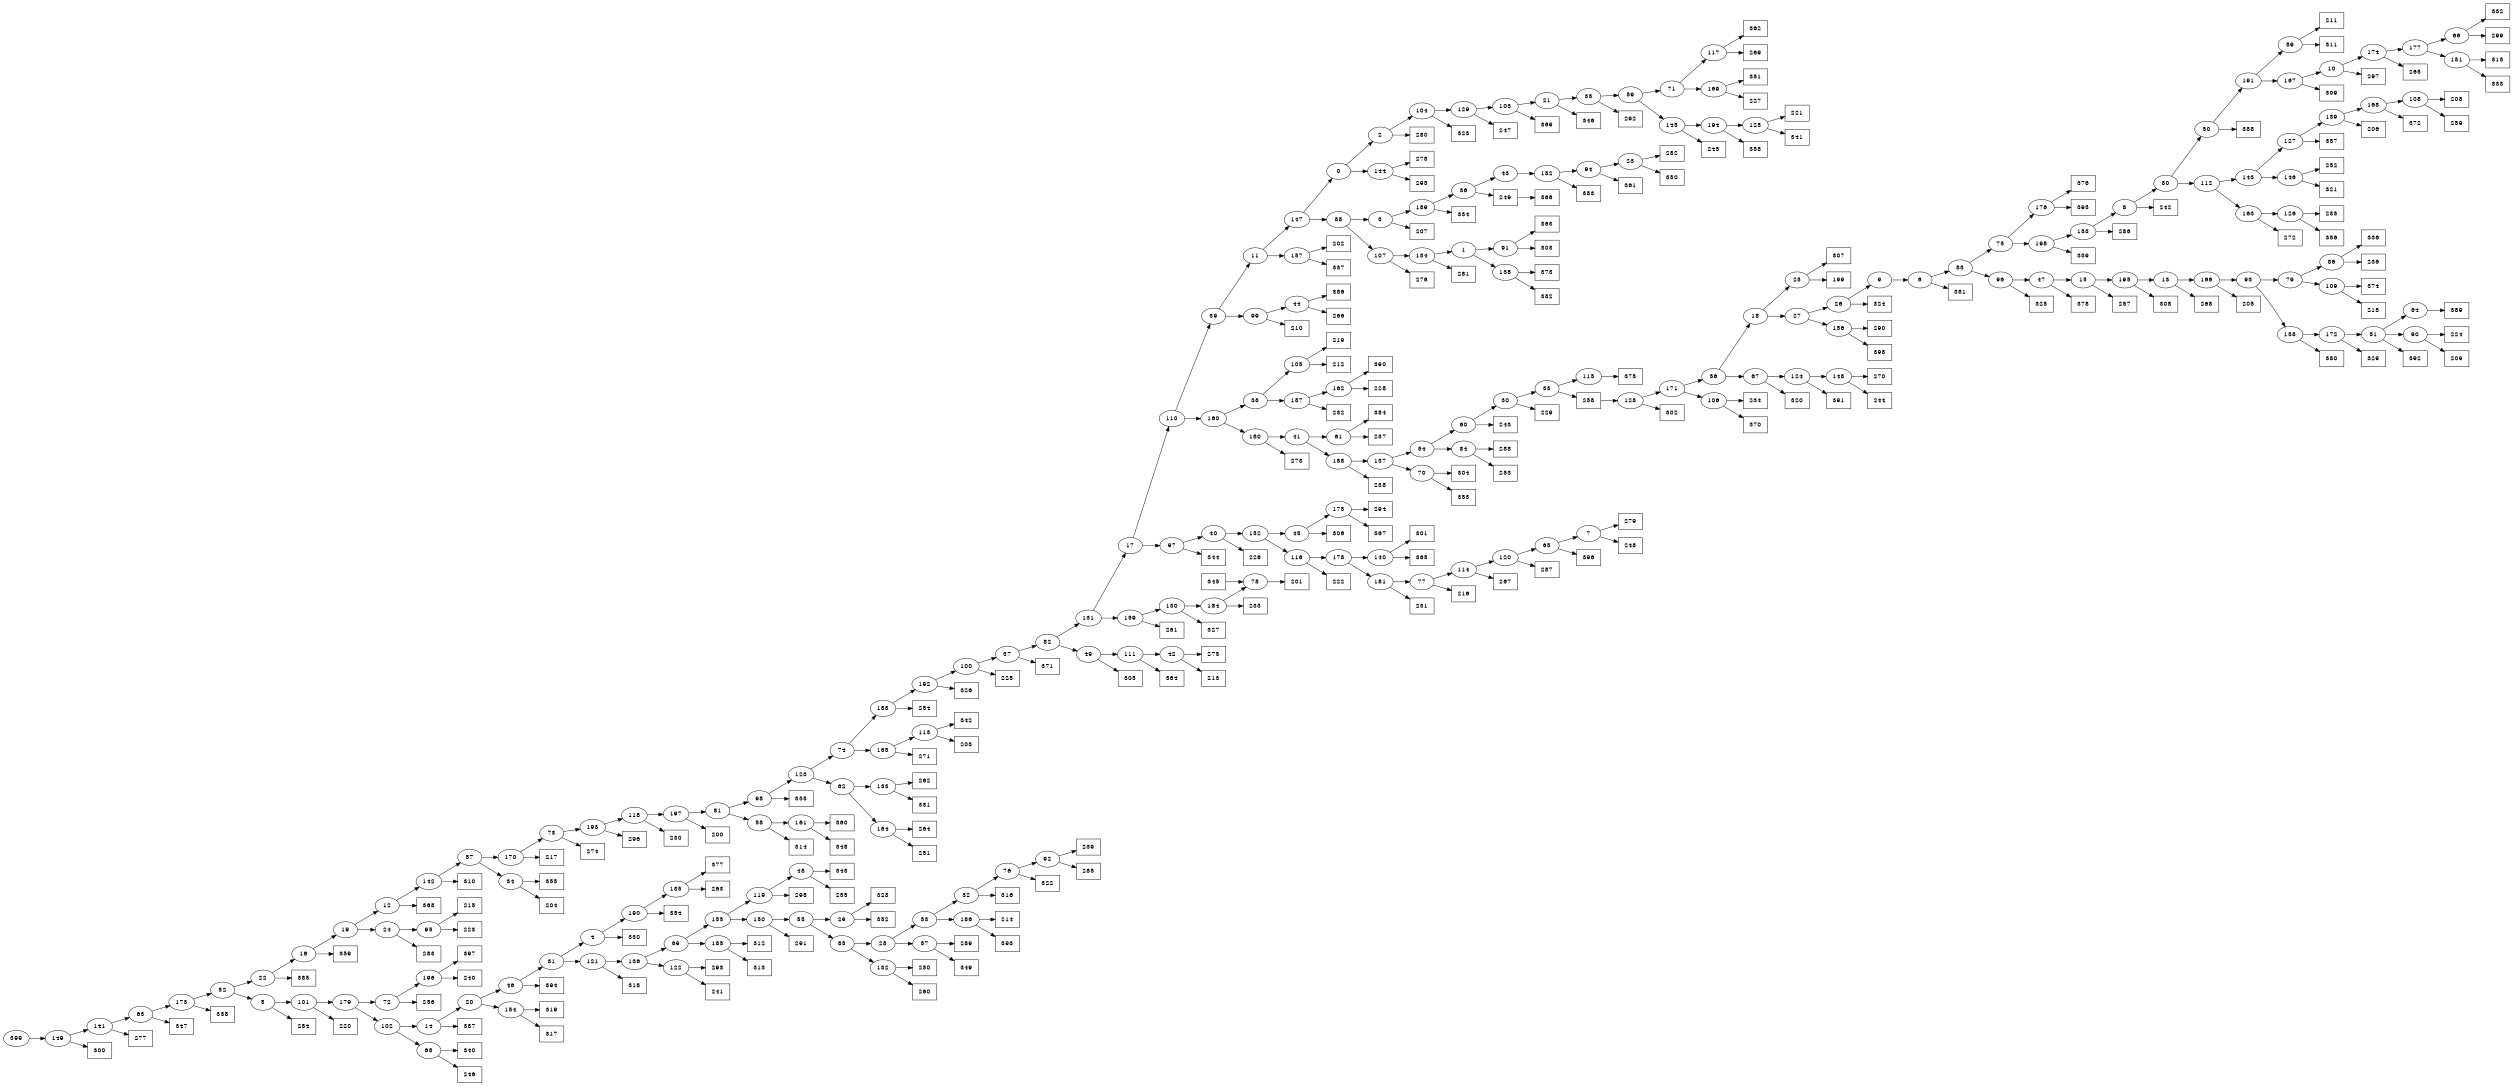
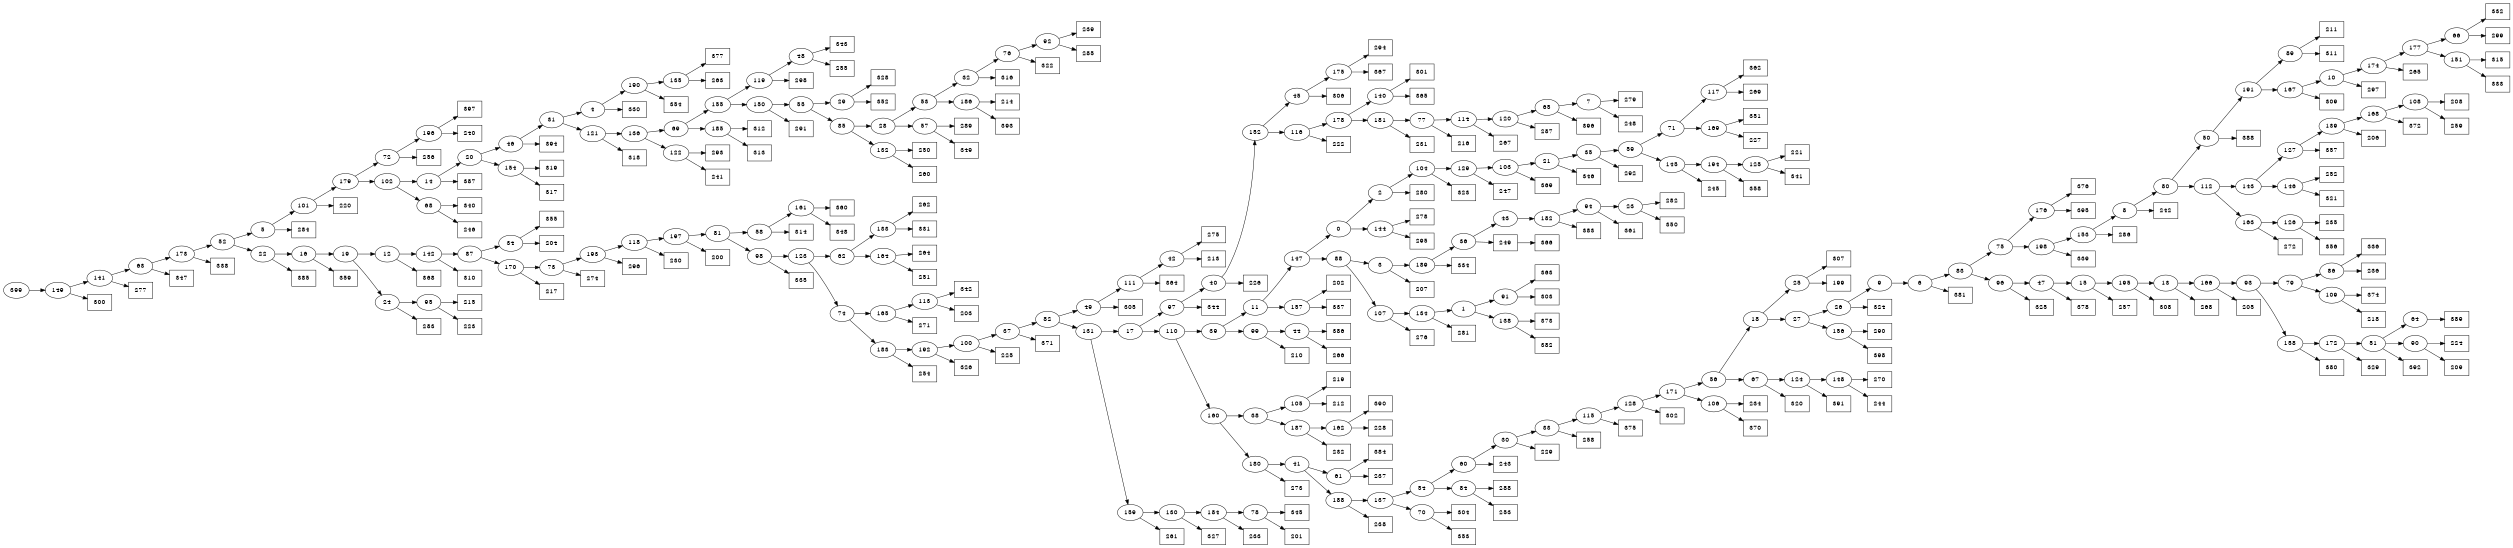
(1607, 401) -> (1607, 411)
(1232, 582) -> (1274, 513)
